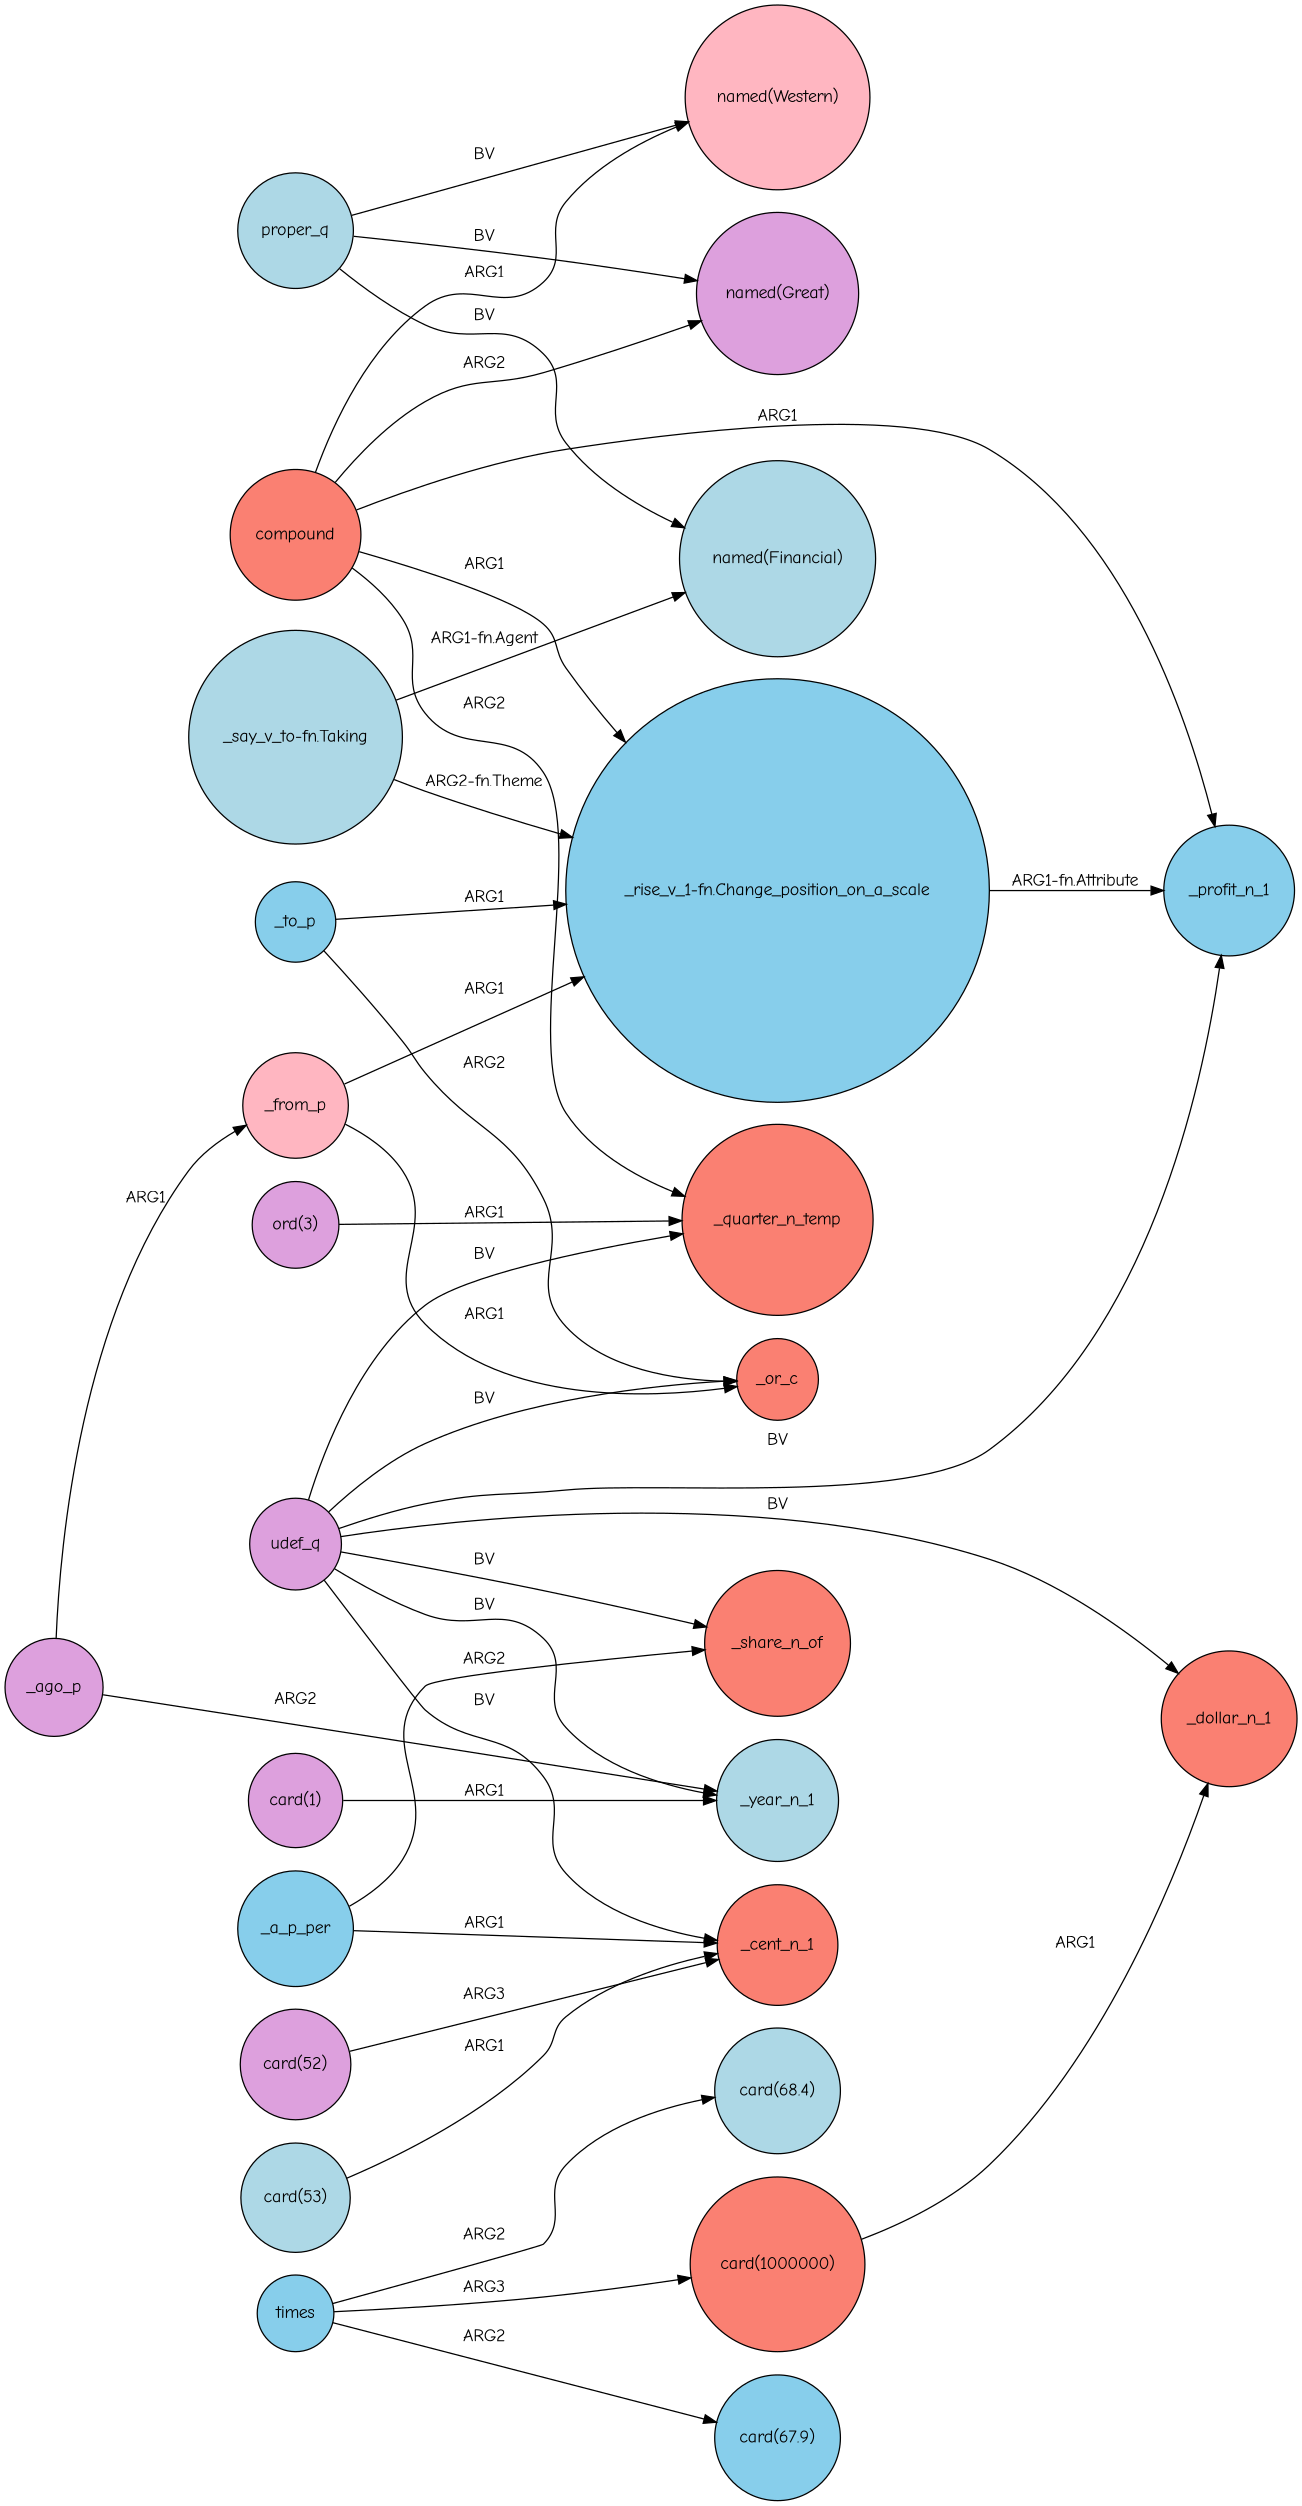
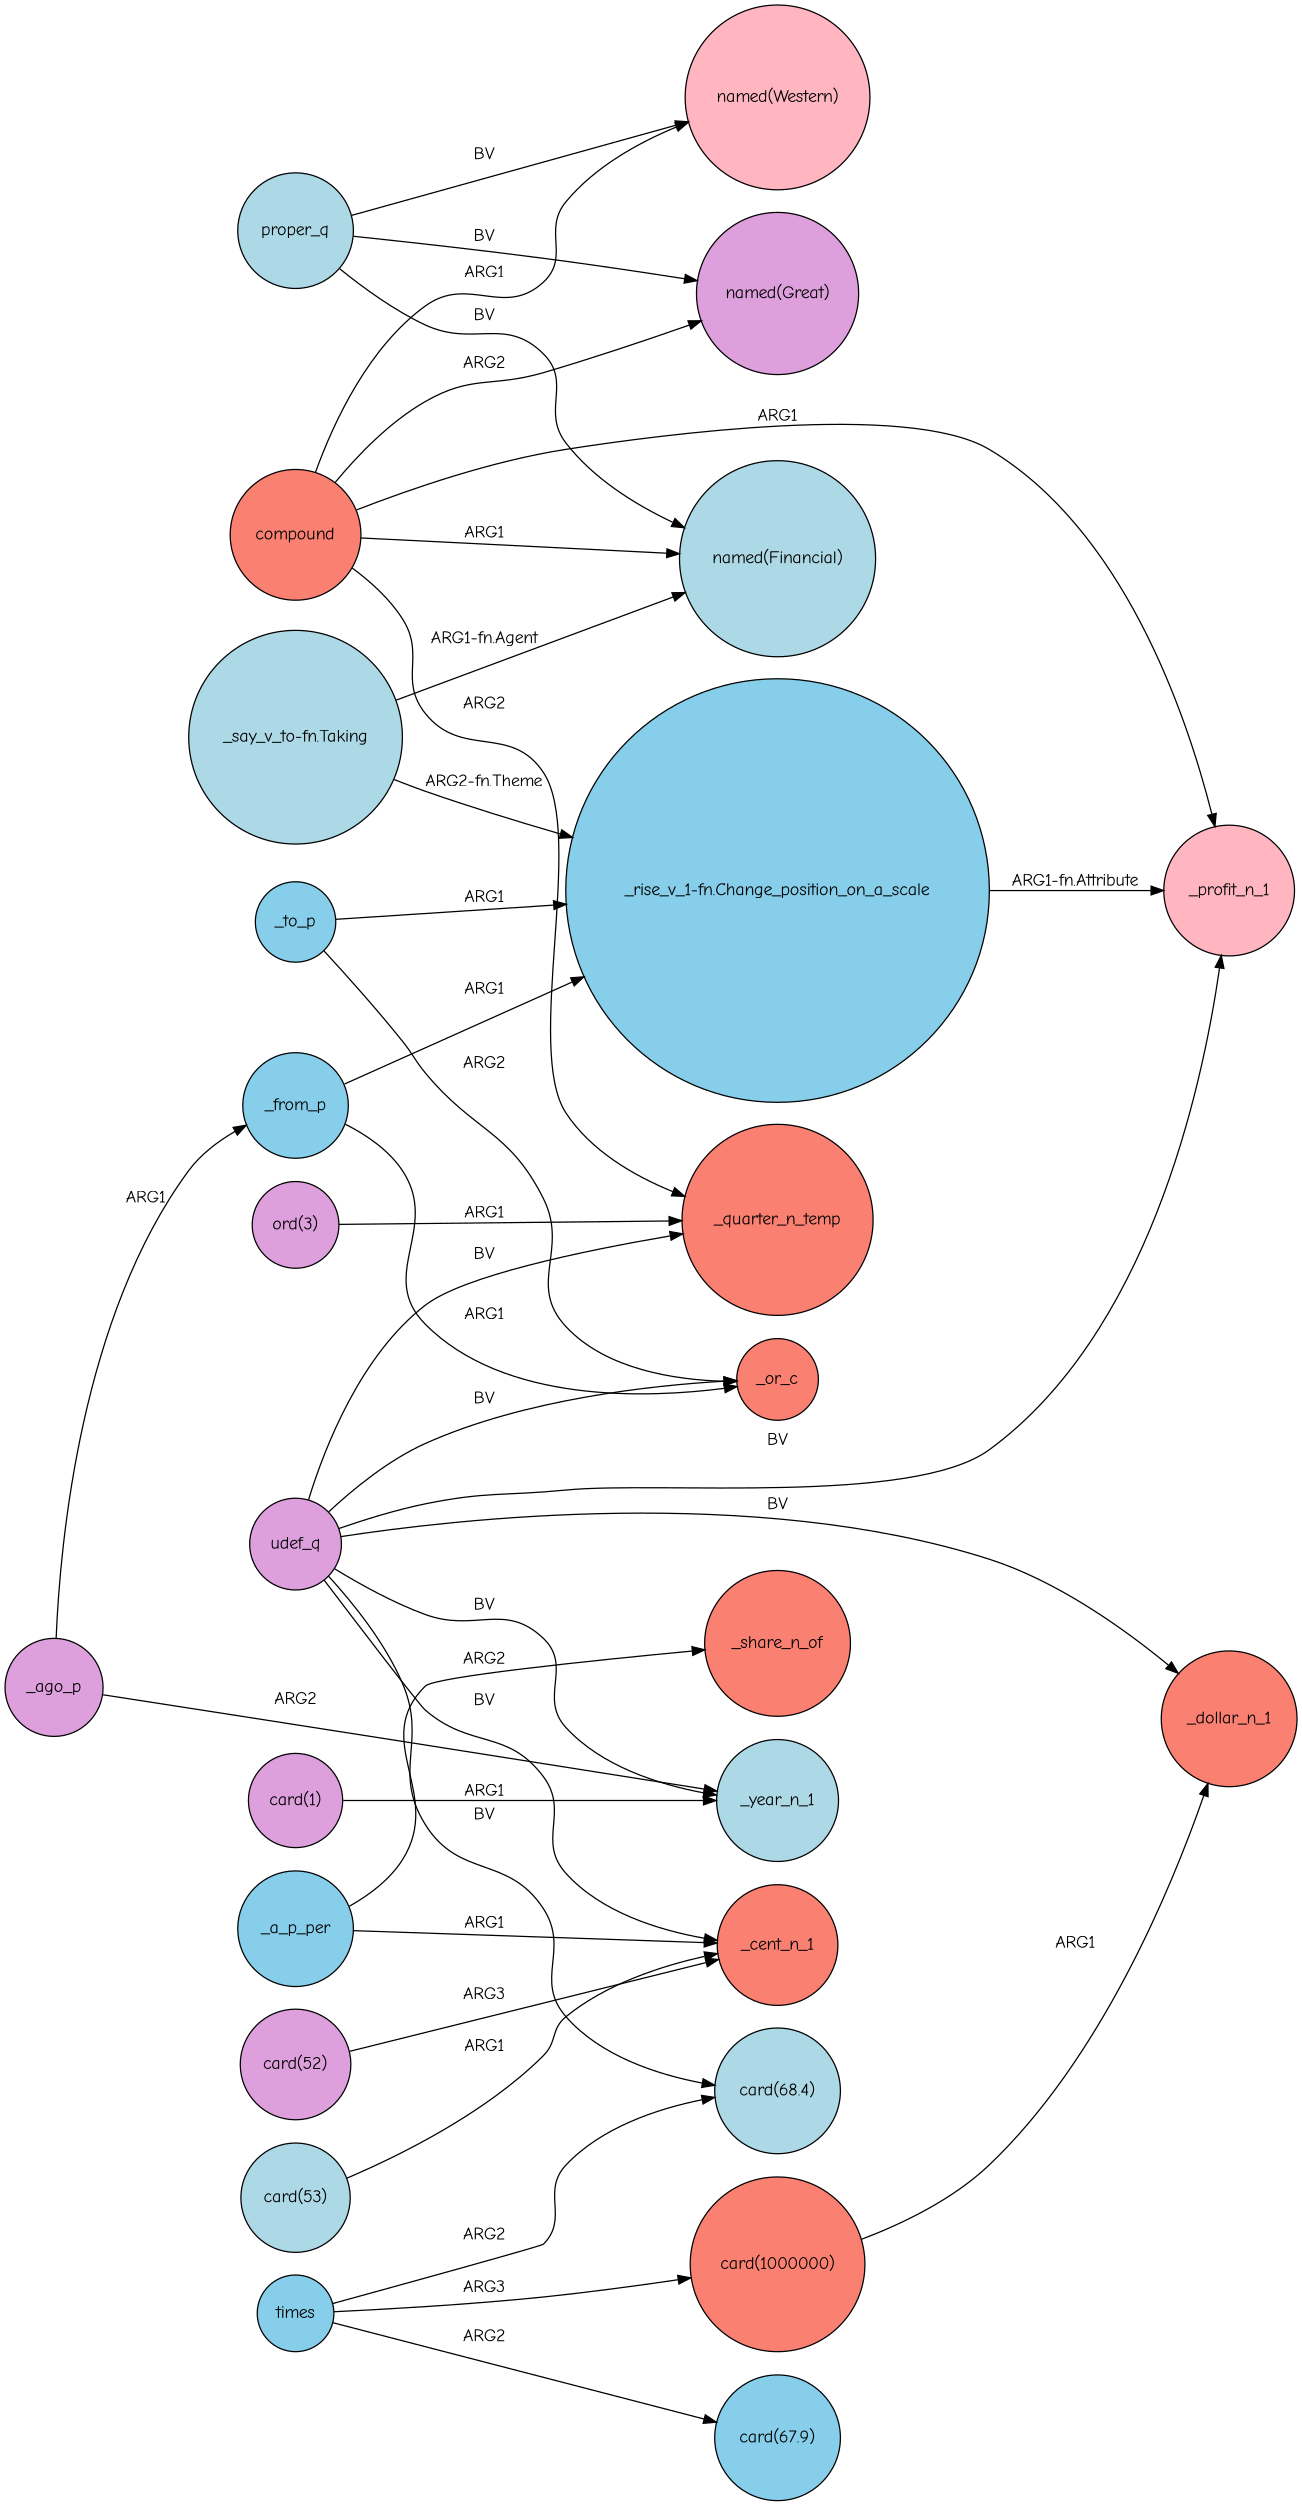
(515, 607) -> (514, 546)
(1229, 891) -> (1229, 891)
(296, 1105) -> (296, 1105)
(518, 1585) -> (480, 1865)
